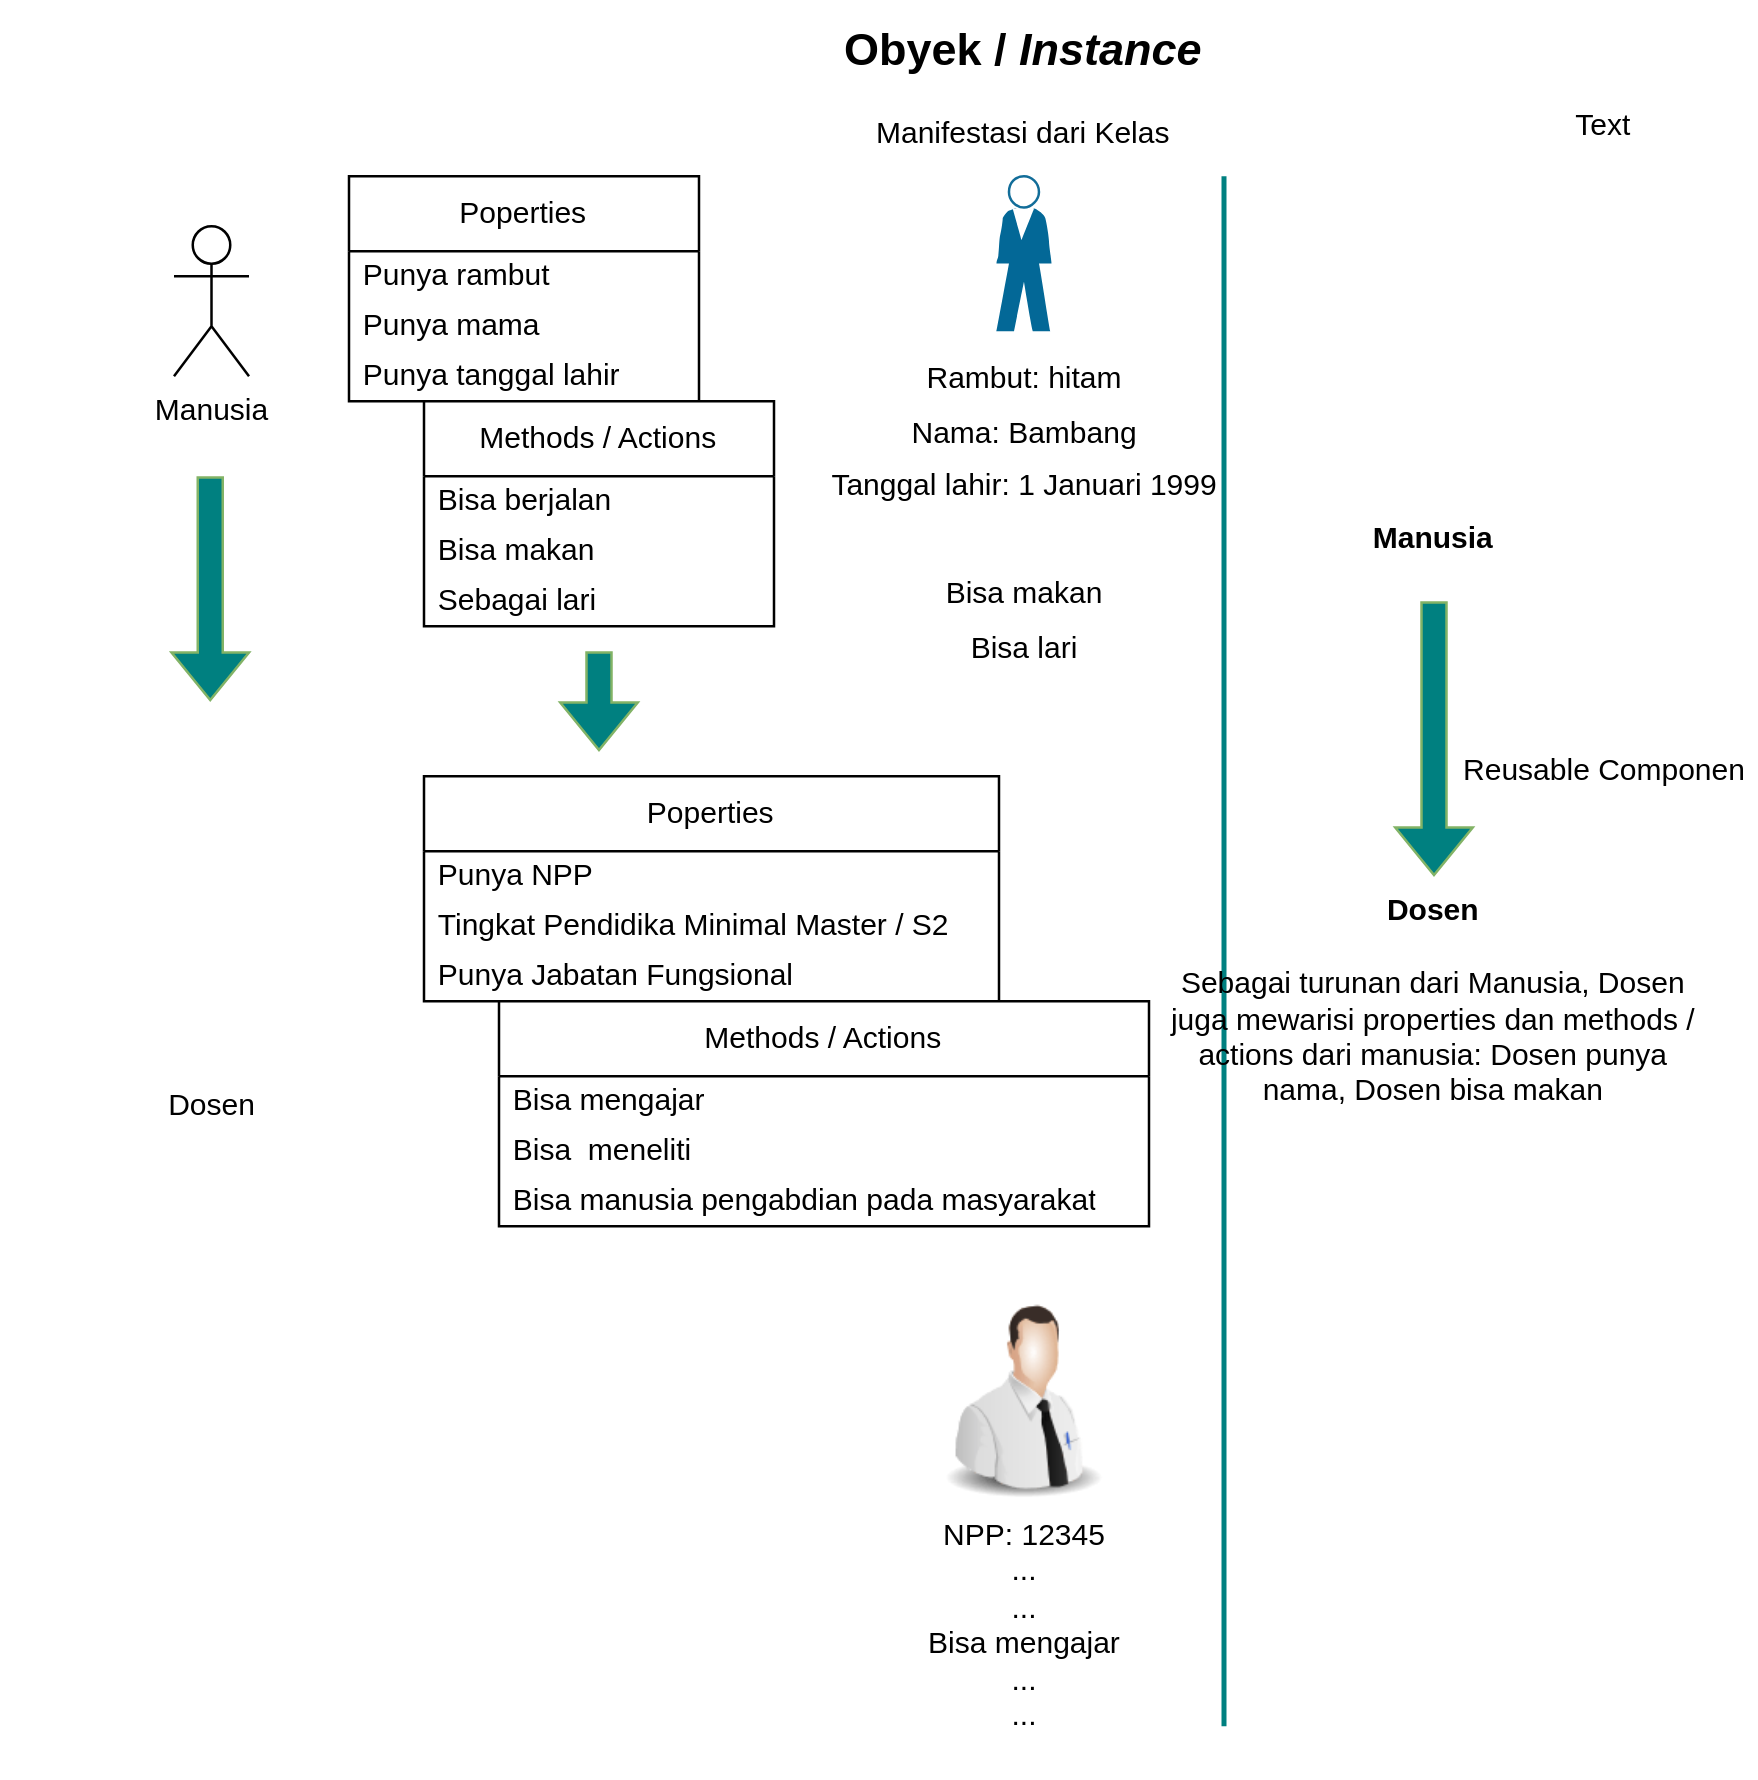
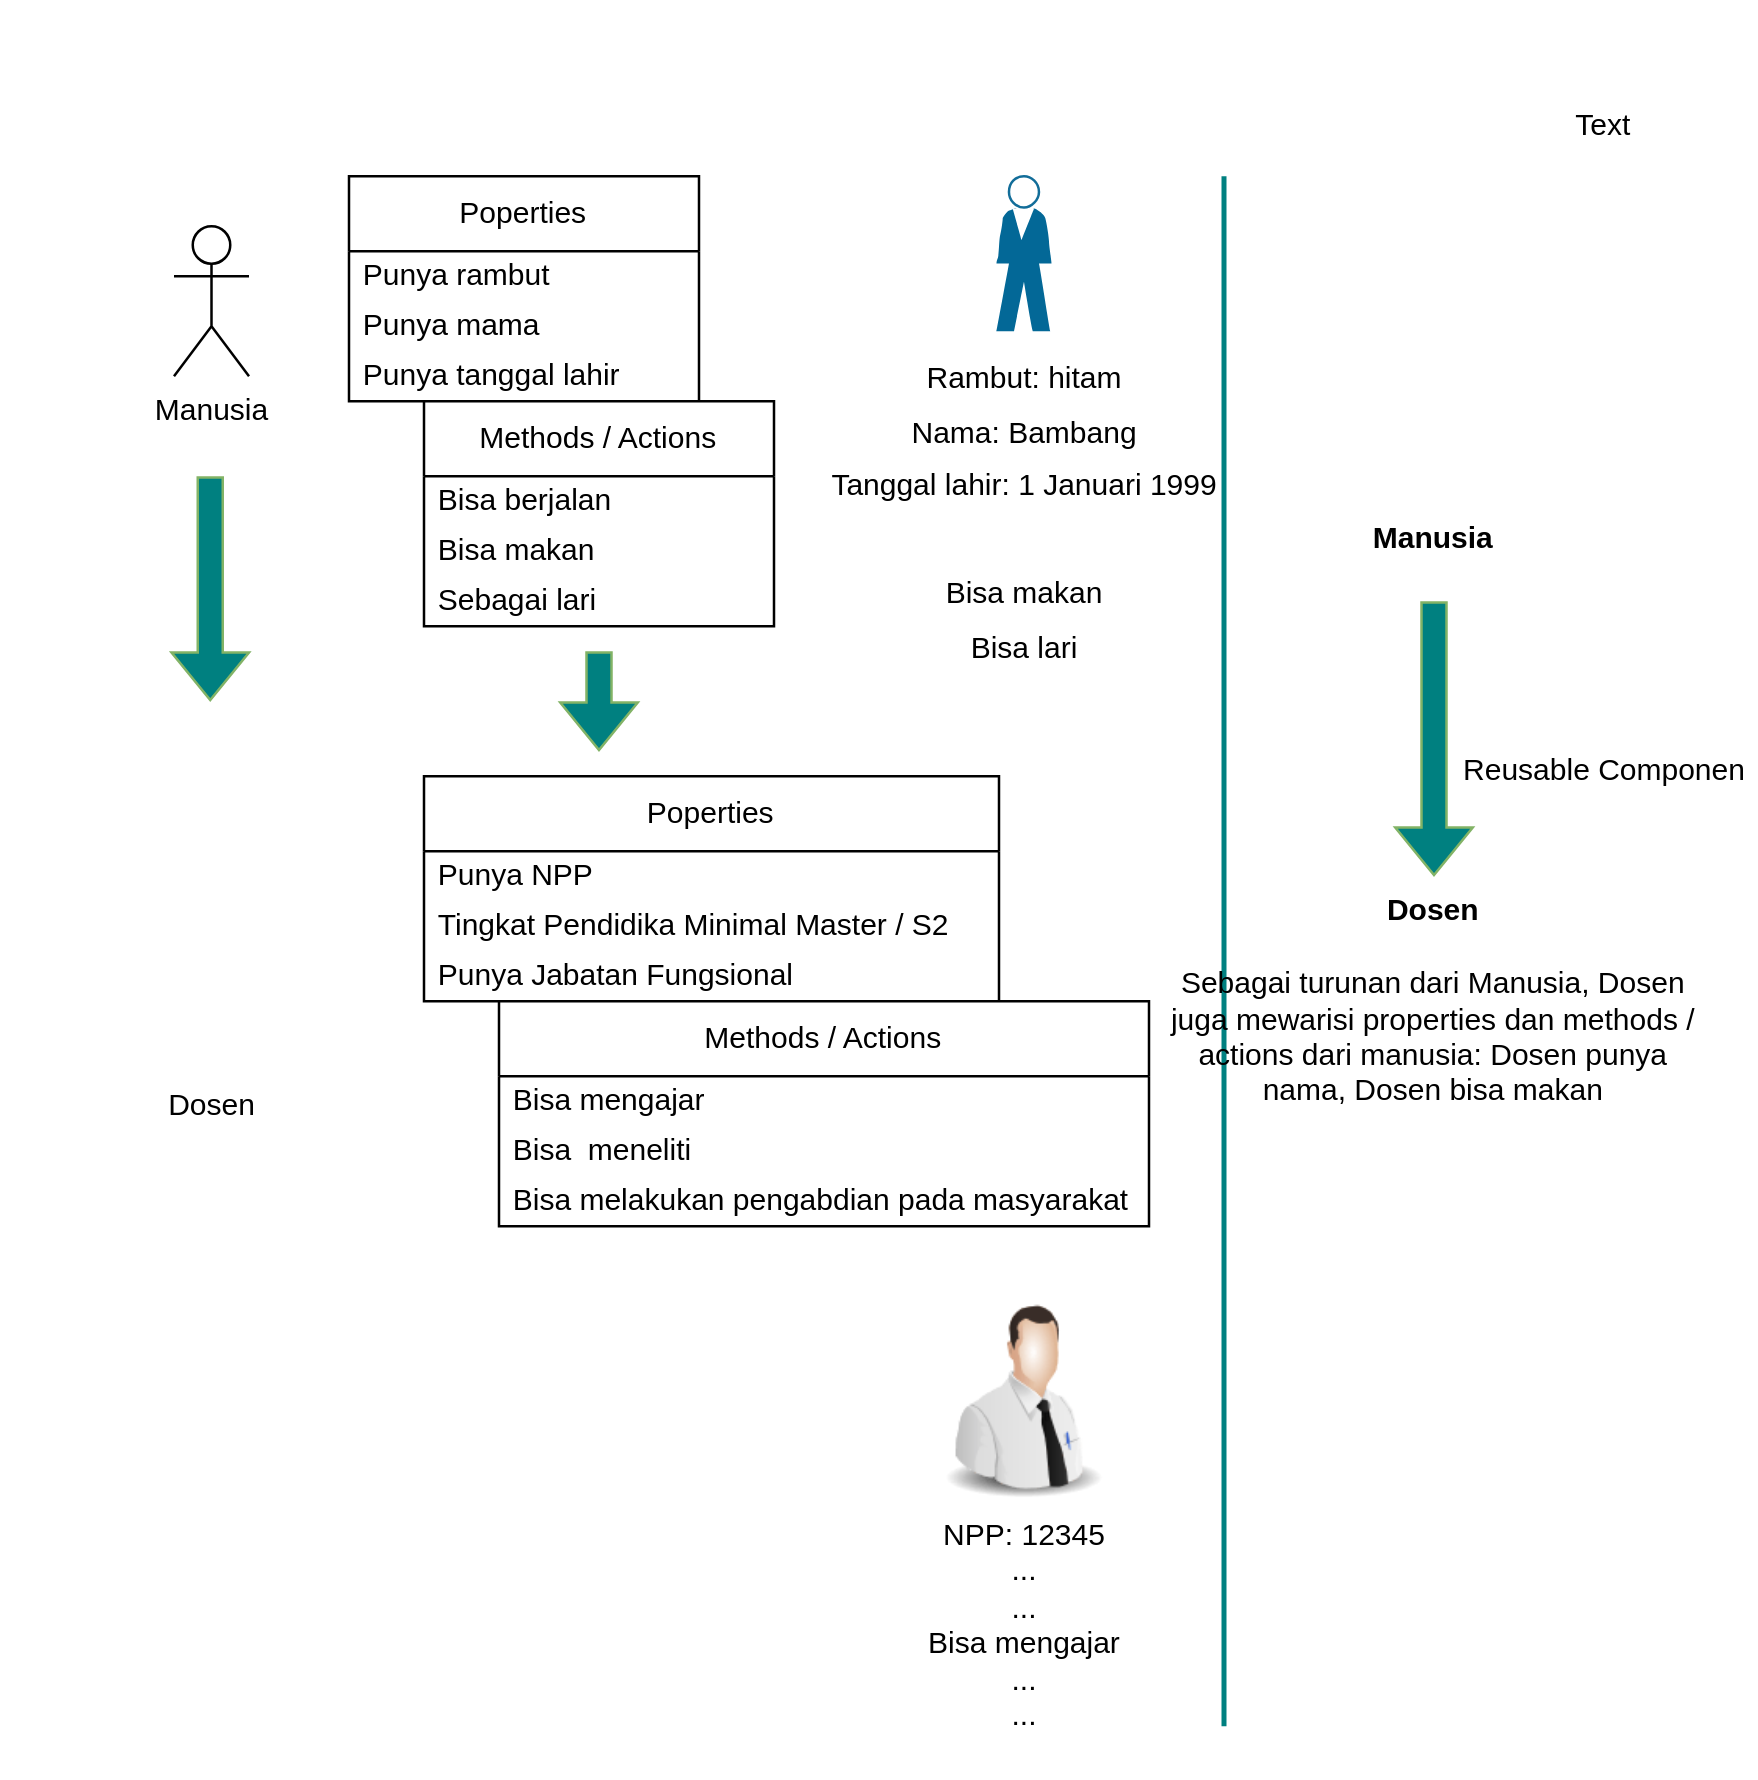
(1024, 89) -> none
(814, 1201) -> (826, 1201)
